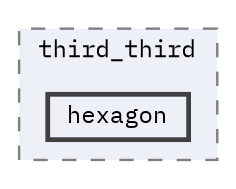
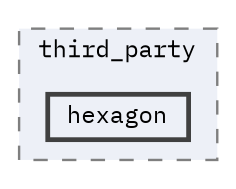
(118, 51) -> (118, 51)
